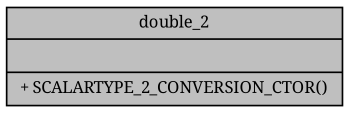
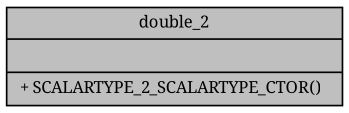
(175, 88) -> (171, 88)
